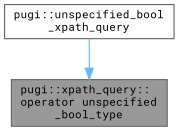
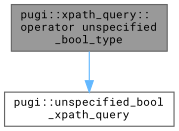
(89, 53) -> (89, 66)
